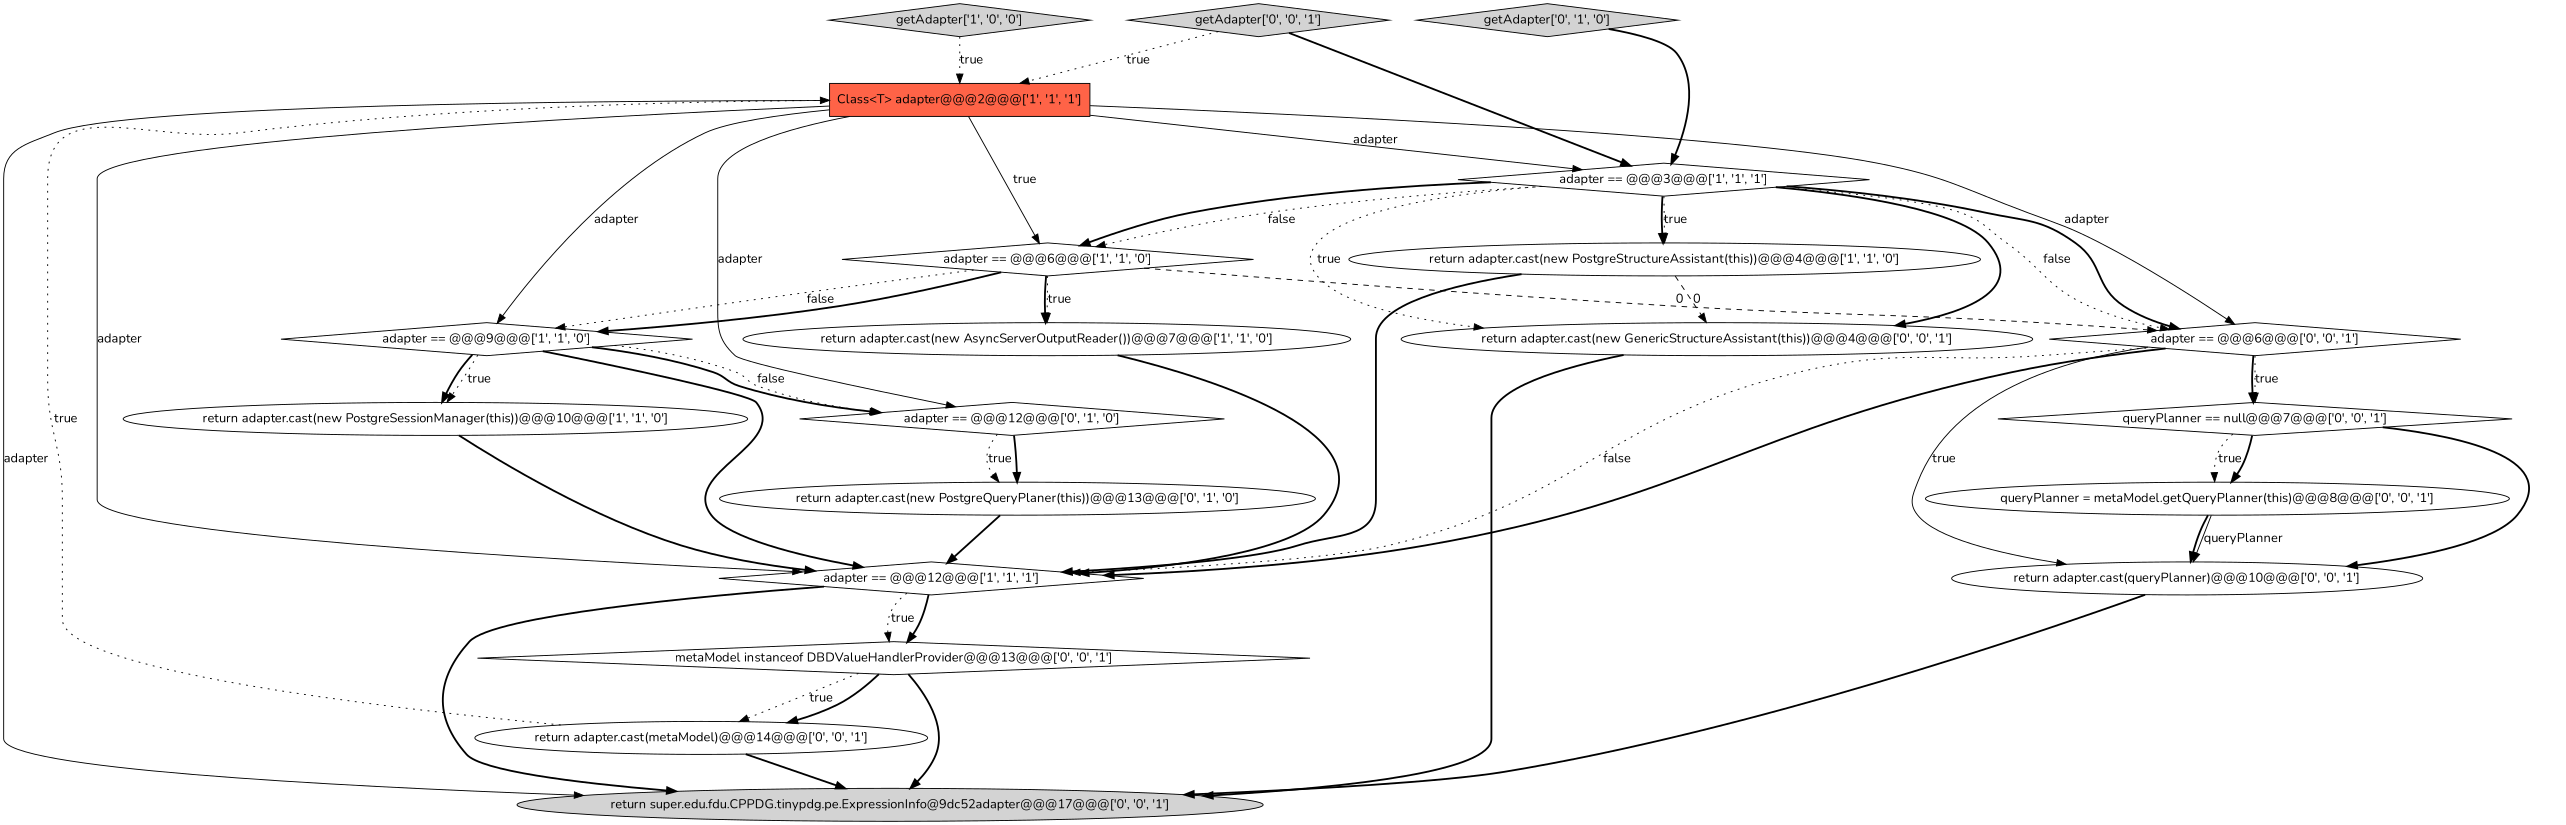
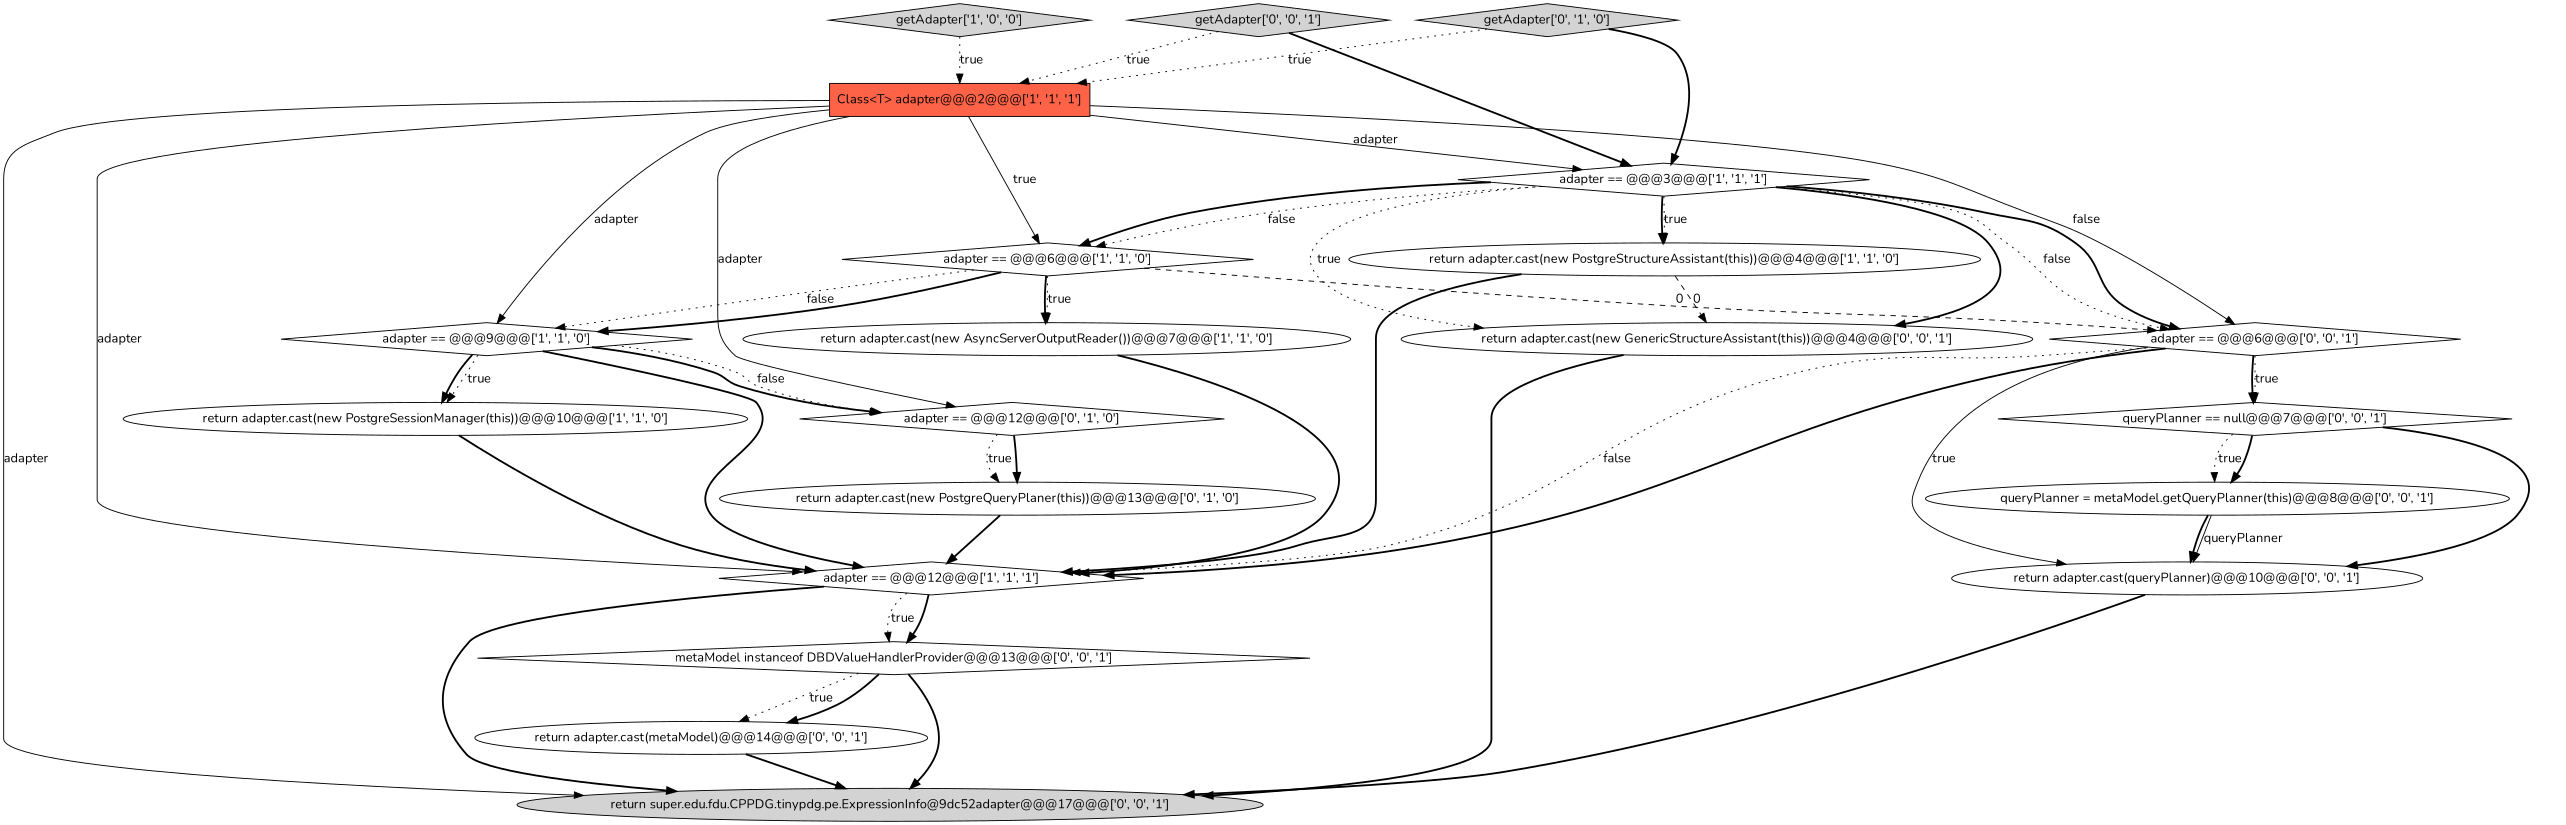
(2087, 220) -> (2087, 220)
(48, 256) -> (1287, 56)
